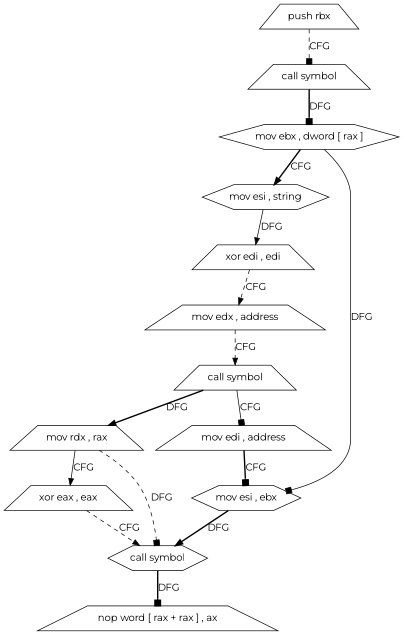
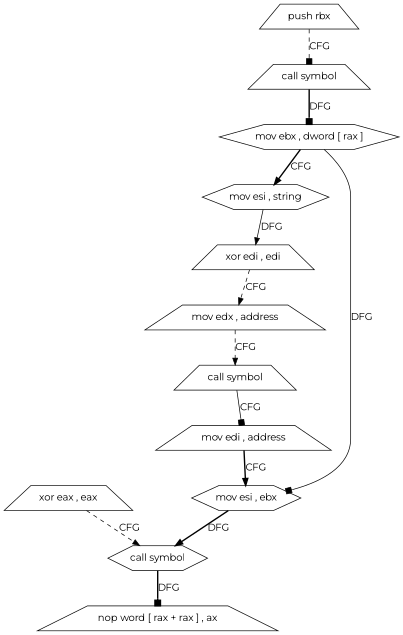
(77, 438) -> none
(245, 464) -> (245, 464)
